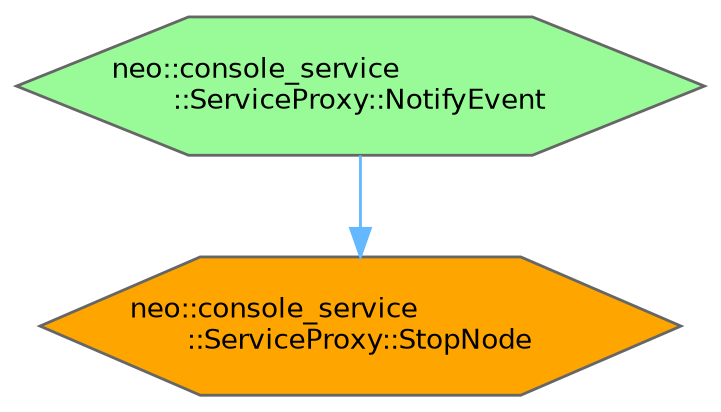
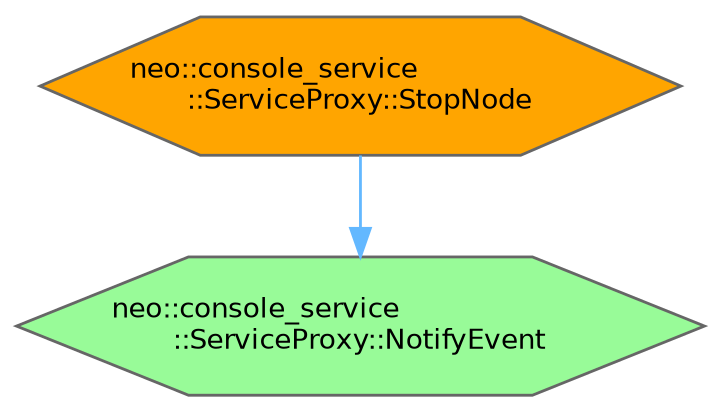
(360, 192) -> (360, 192)
